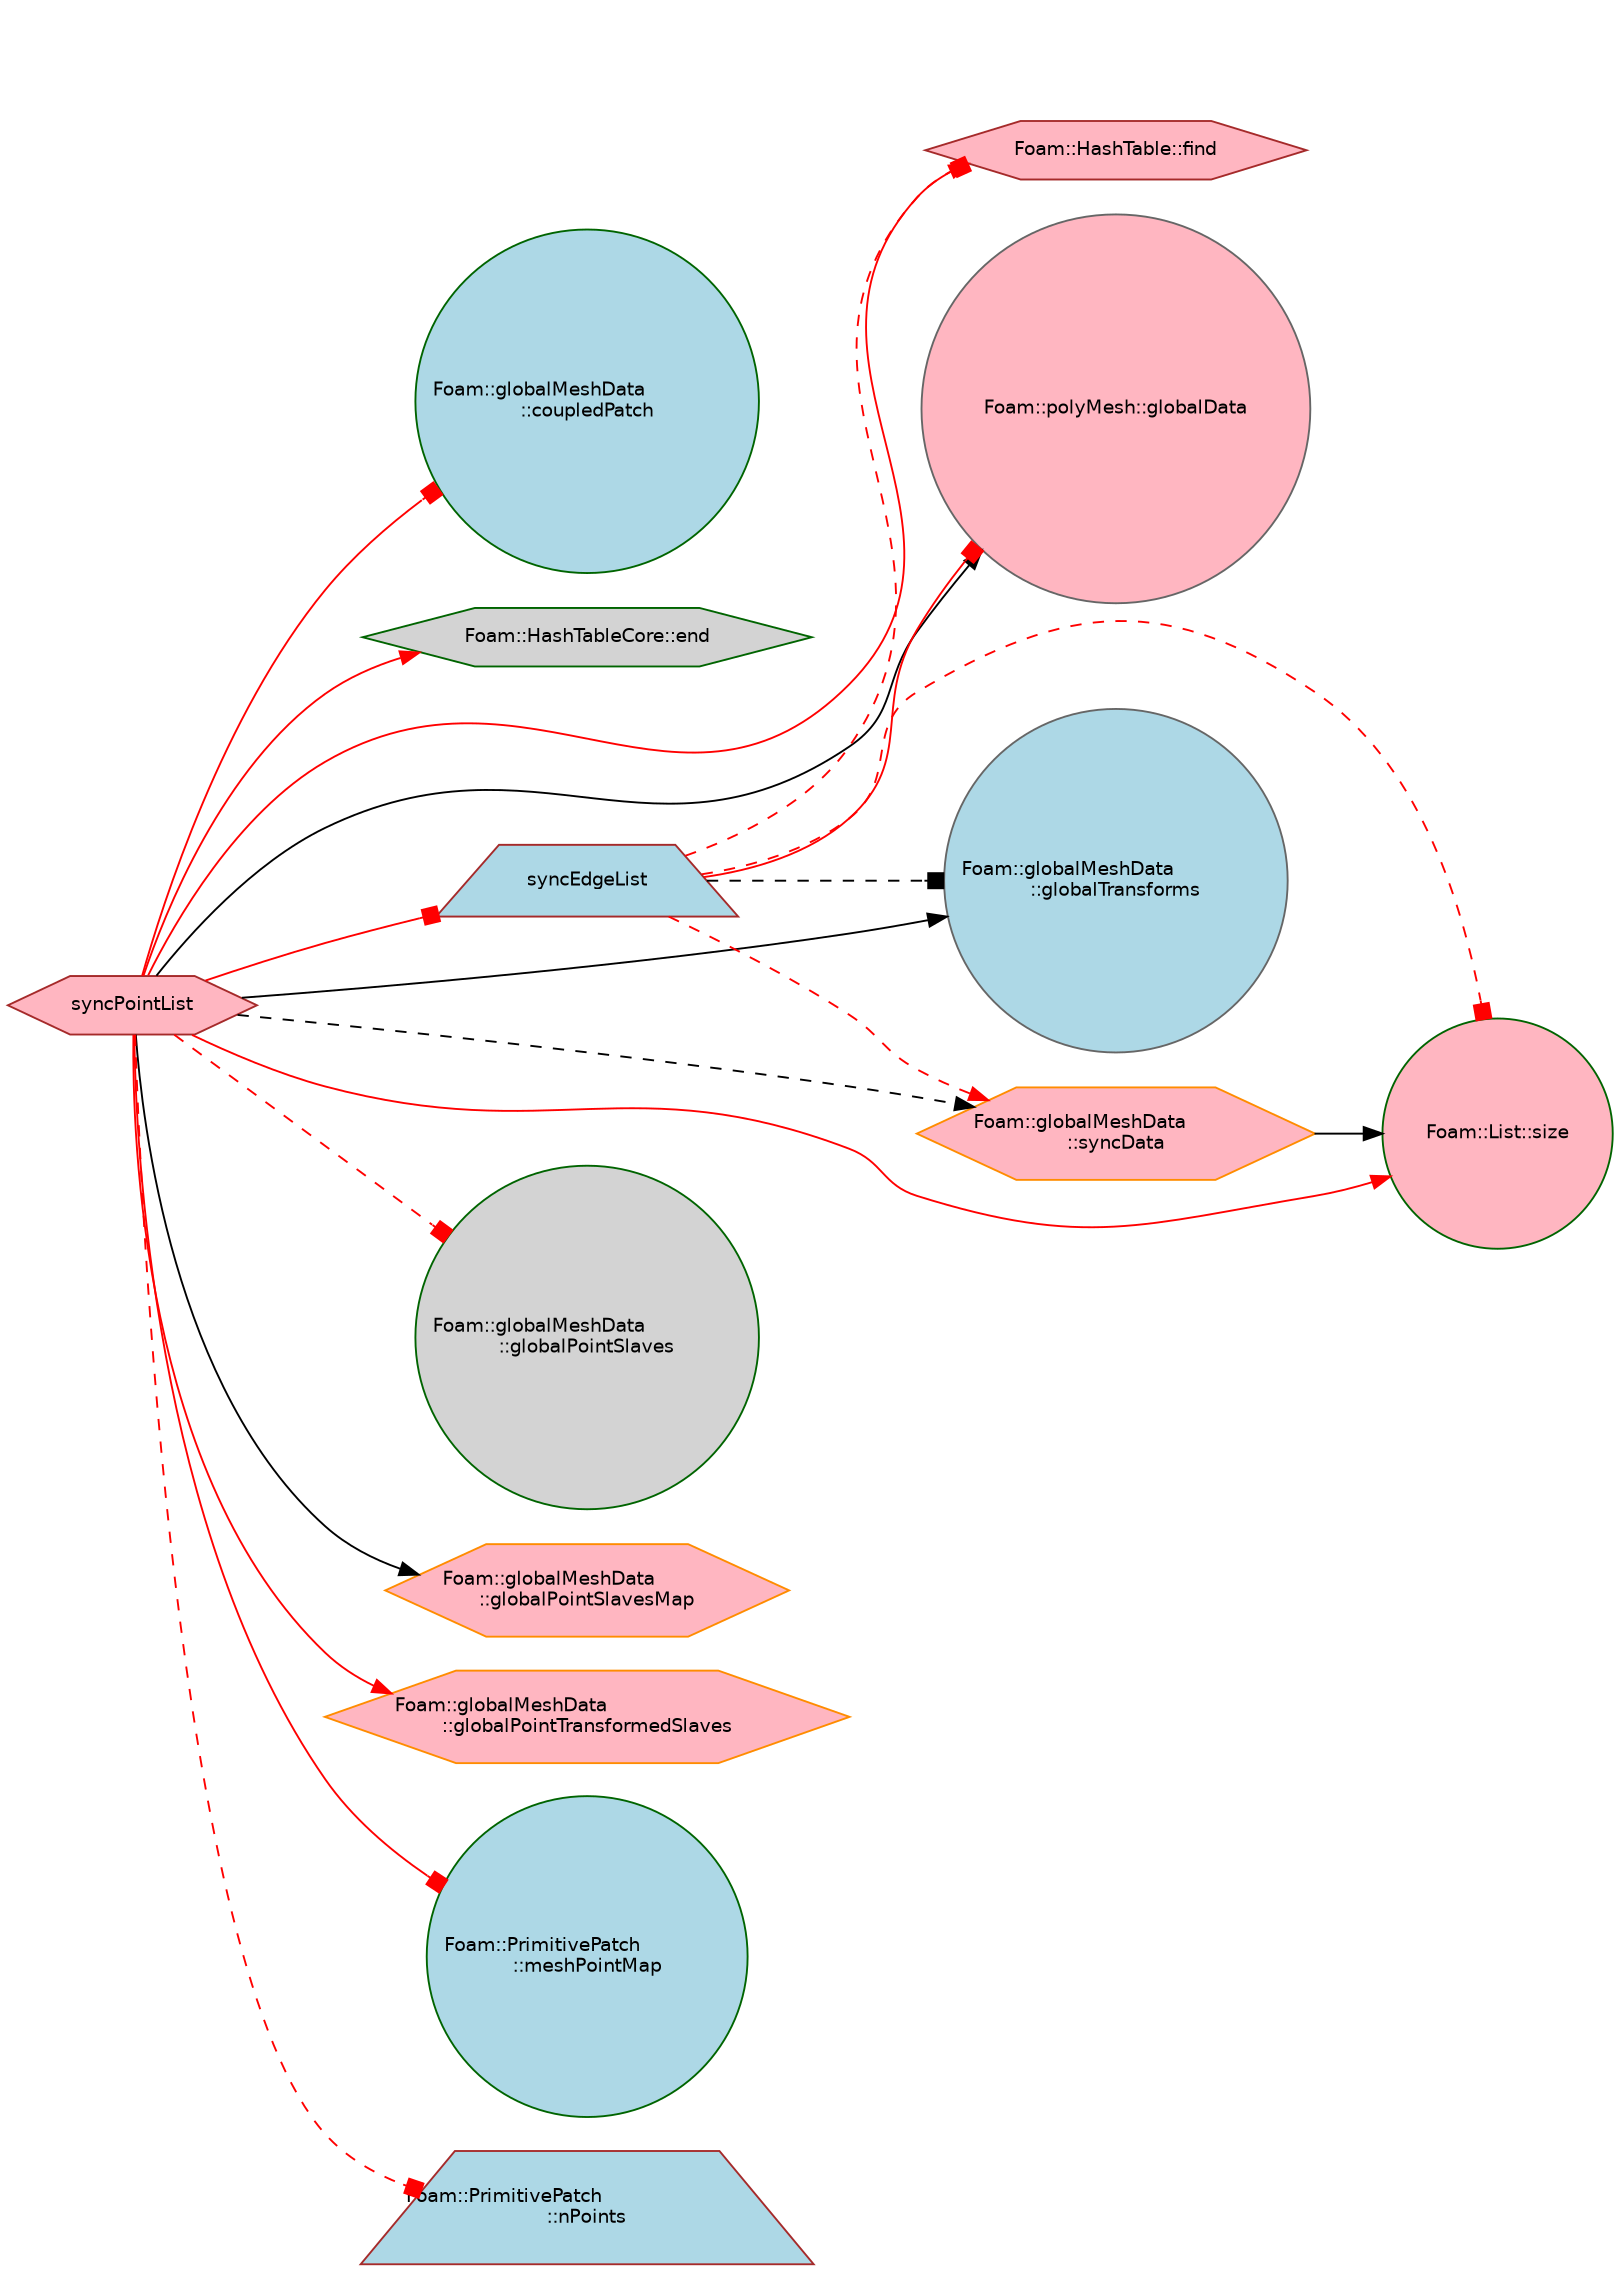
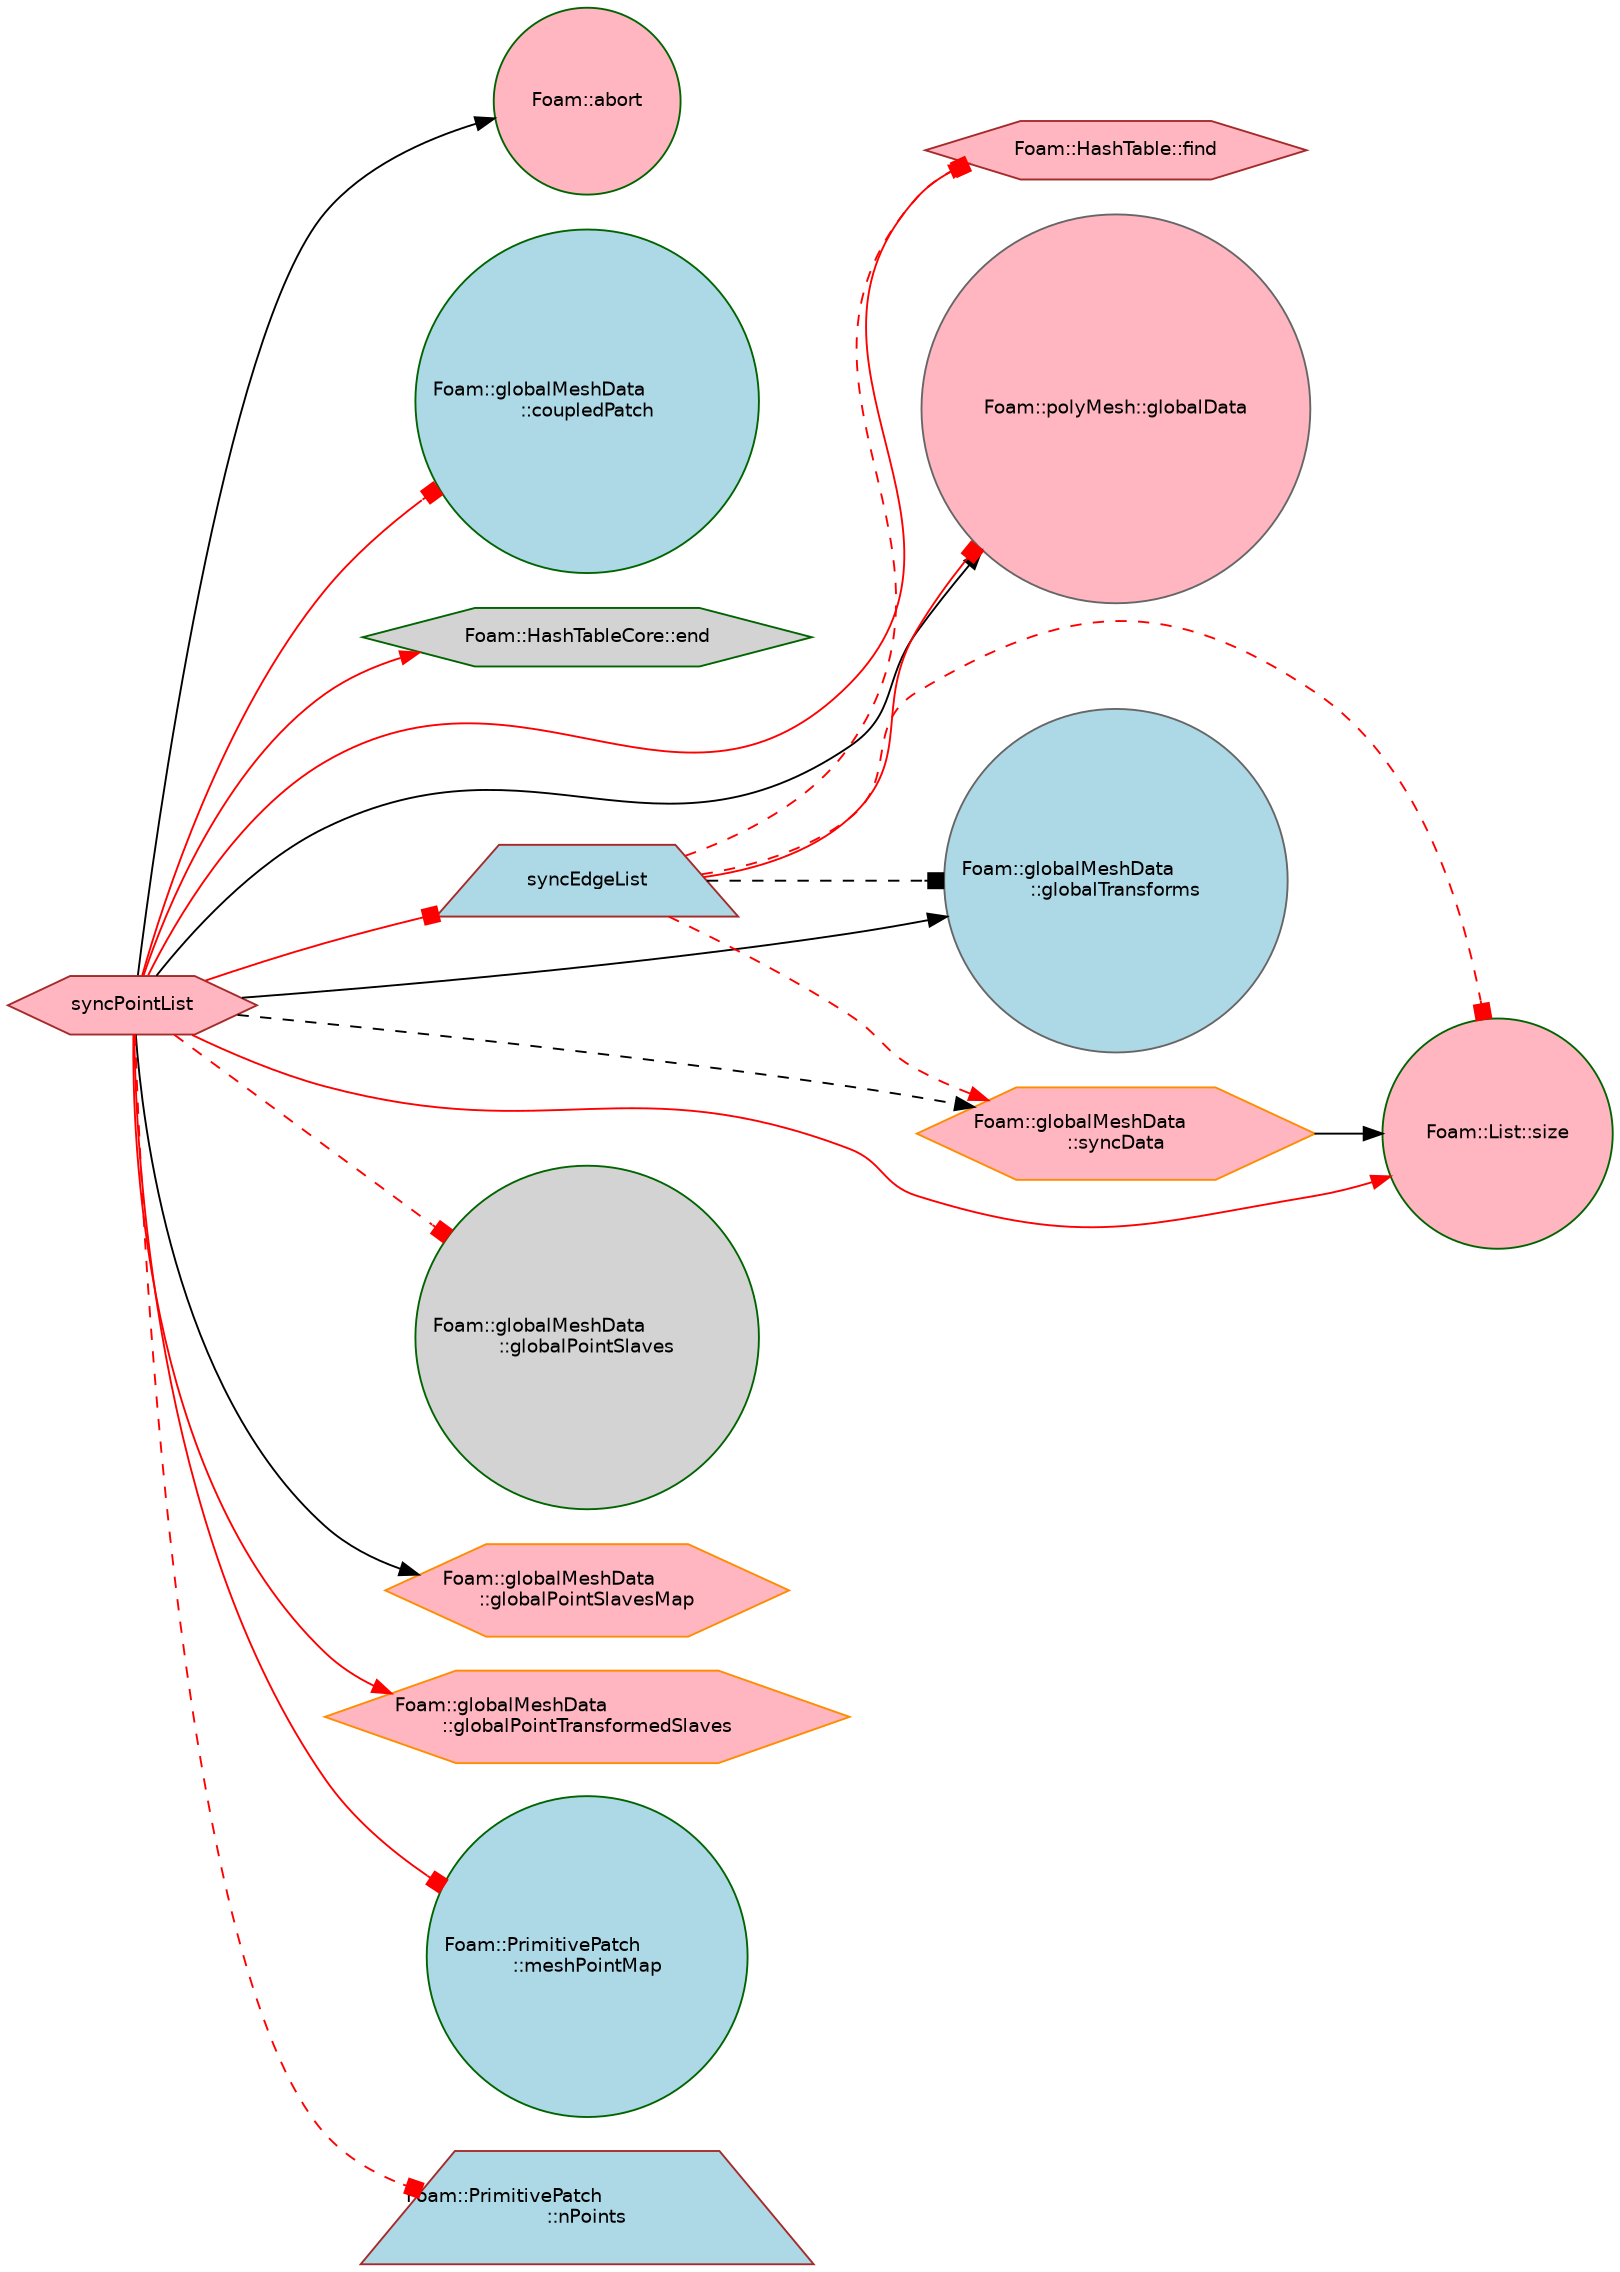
none -> (587, 101)
